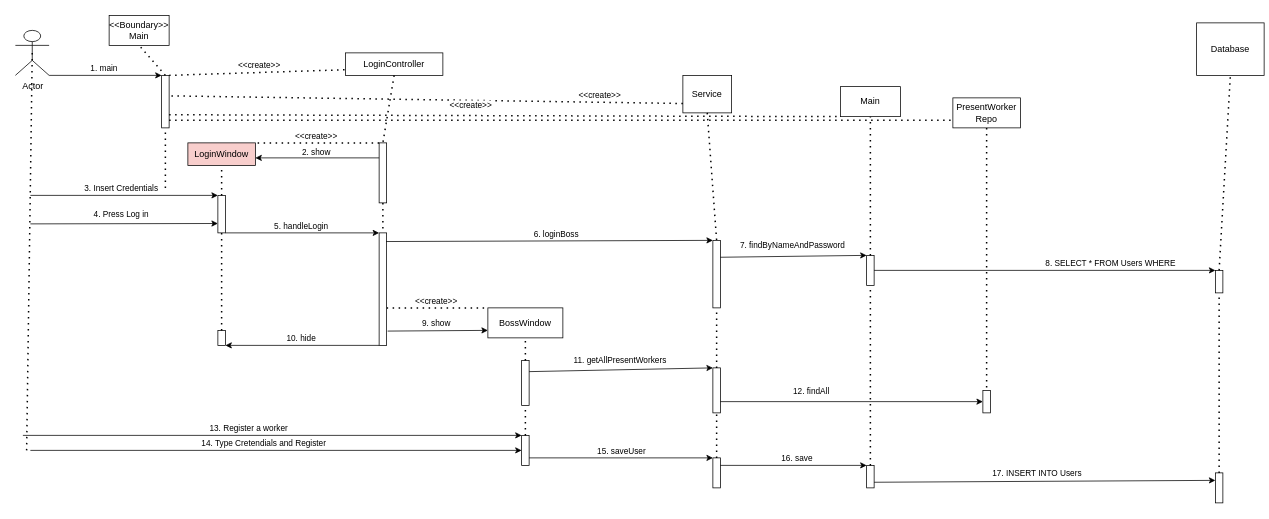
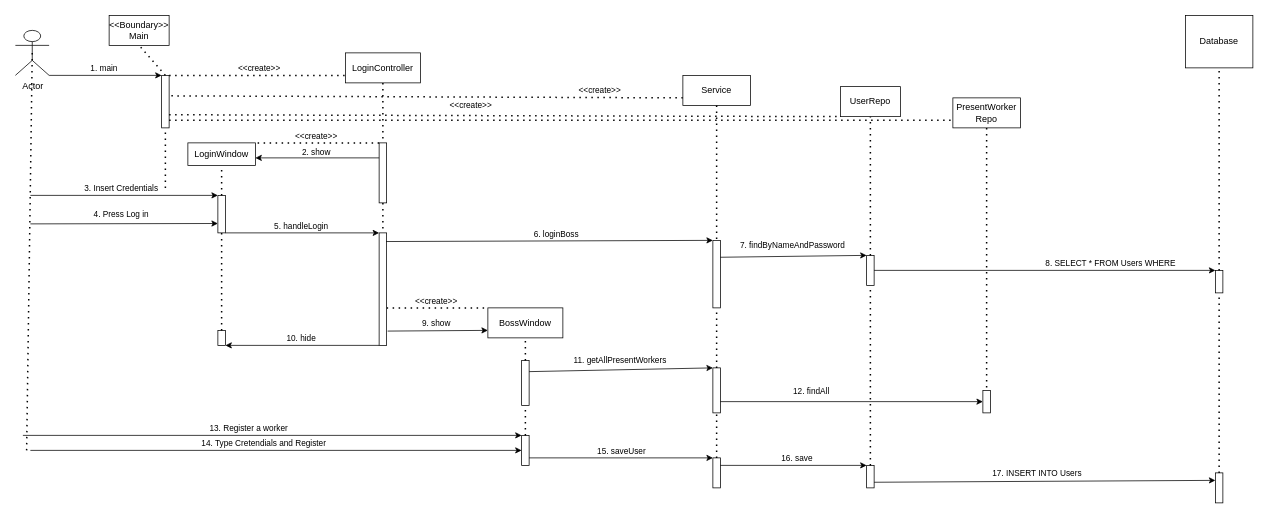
(1230, 49) -> (1219, 42)
(394, 64) -> (383, 68)
(707, 94) -> (717, 90)
(870, 102) -> (870, 102)
(222, 154) -> (222, 154)
